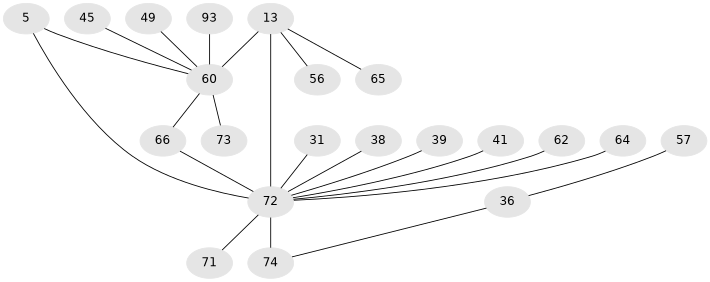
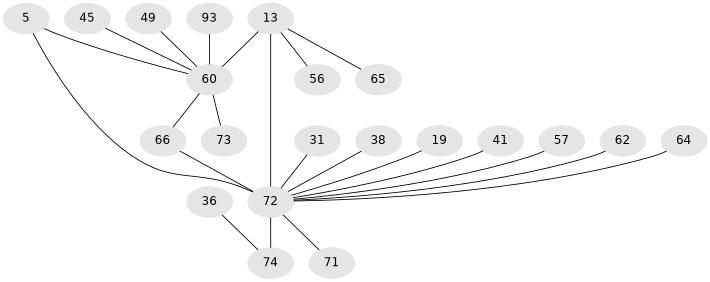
(440, 141) -> (440, 141)
(598, 175) -> (420, 182)
